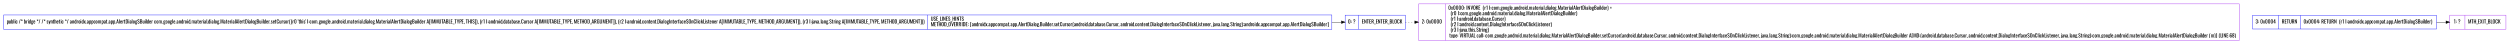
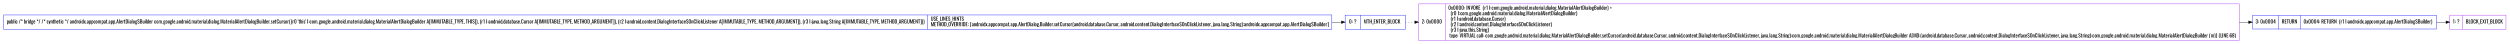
(1382, 22) -> (1382, 22)
none -> (2244, 22)
(2484, 22) -> (2484, 22)
